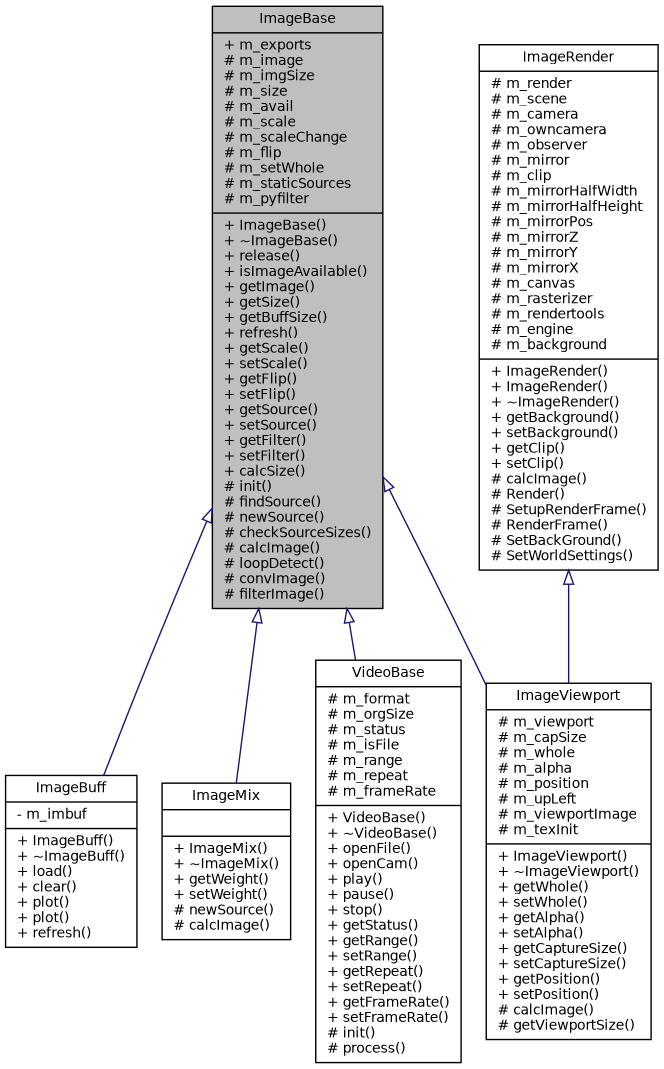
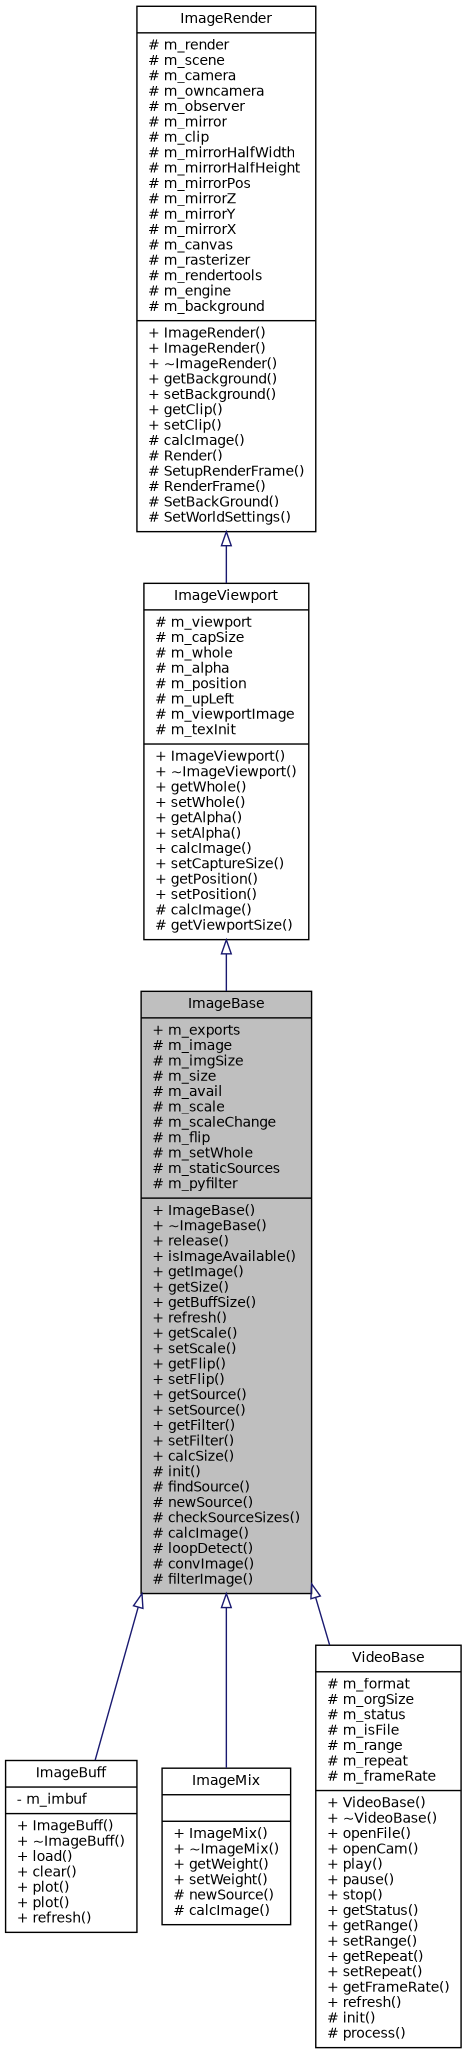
(438, 587) -> (226, 973)
(563, 949) -> (204, 849)
(388, 1018) -> (365, 2003)
